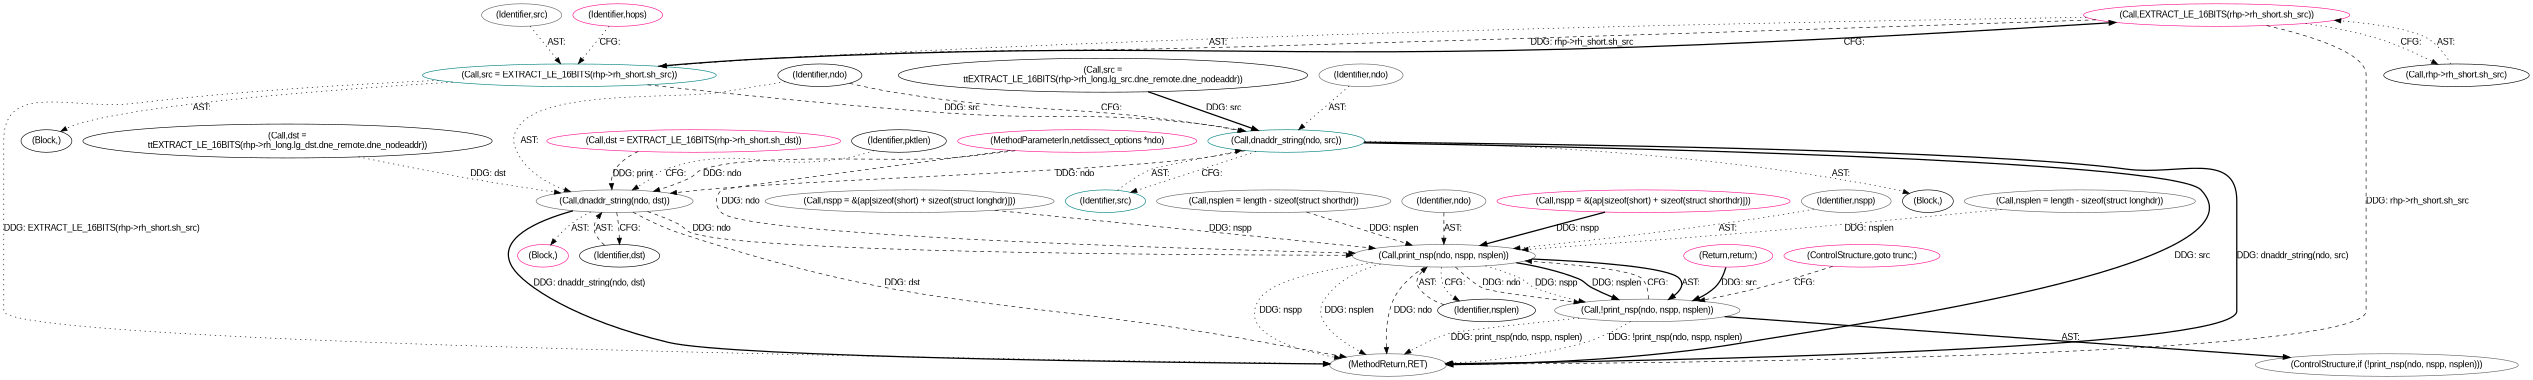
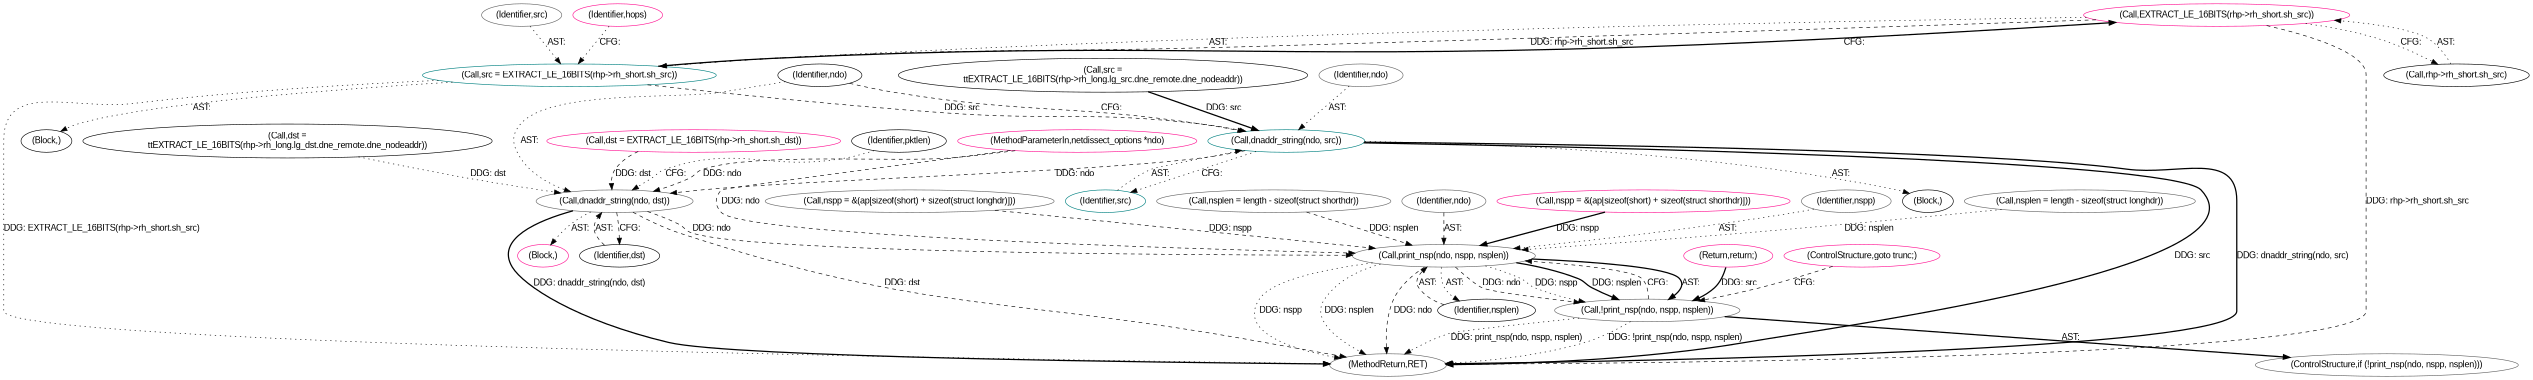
(633, 174) -> (633, 174)
(1456, 283) -> (1456, 283)
